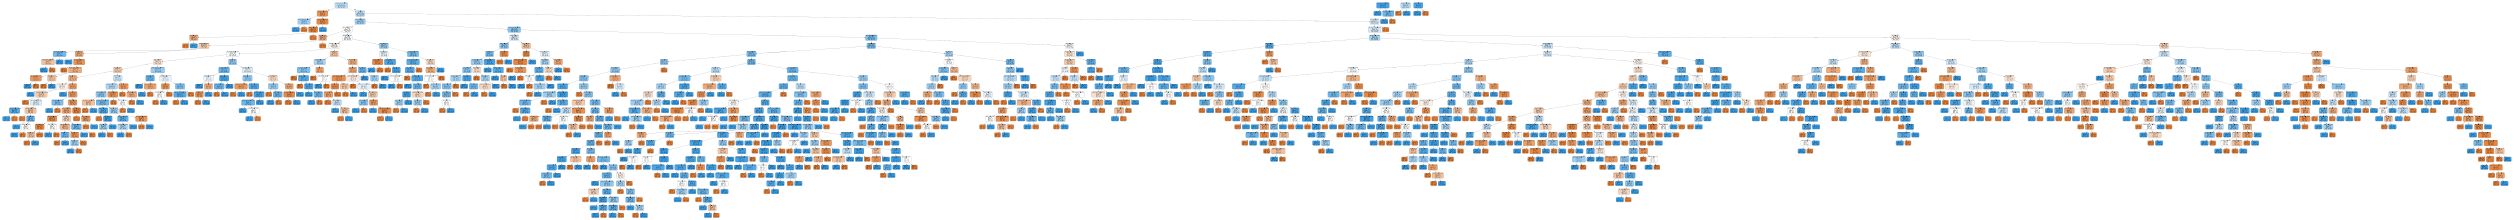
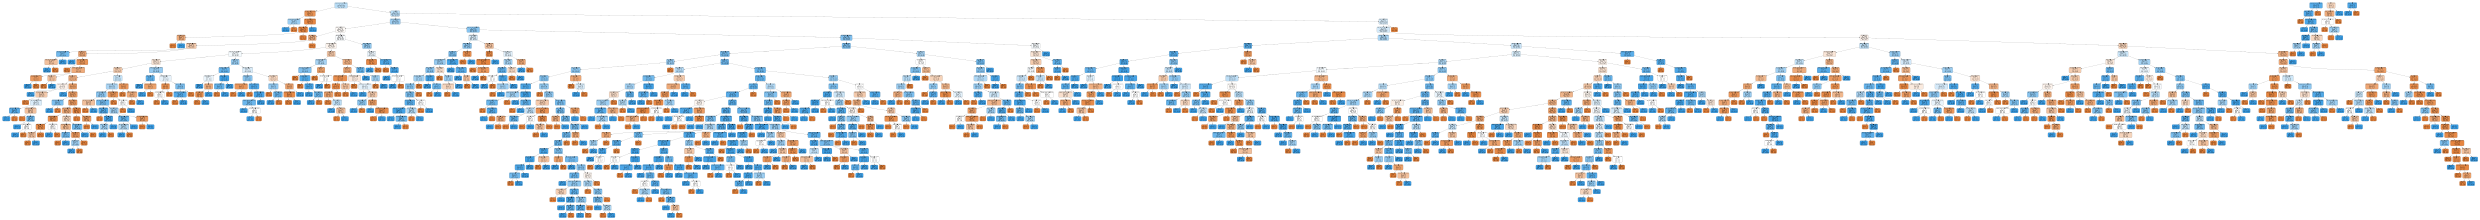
(413, 54) -> none
none -> (410, 103)
